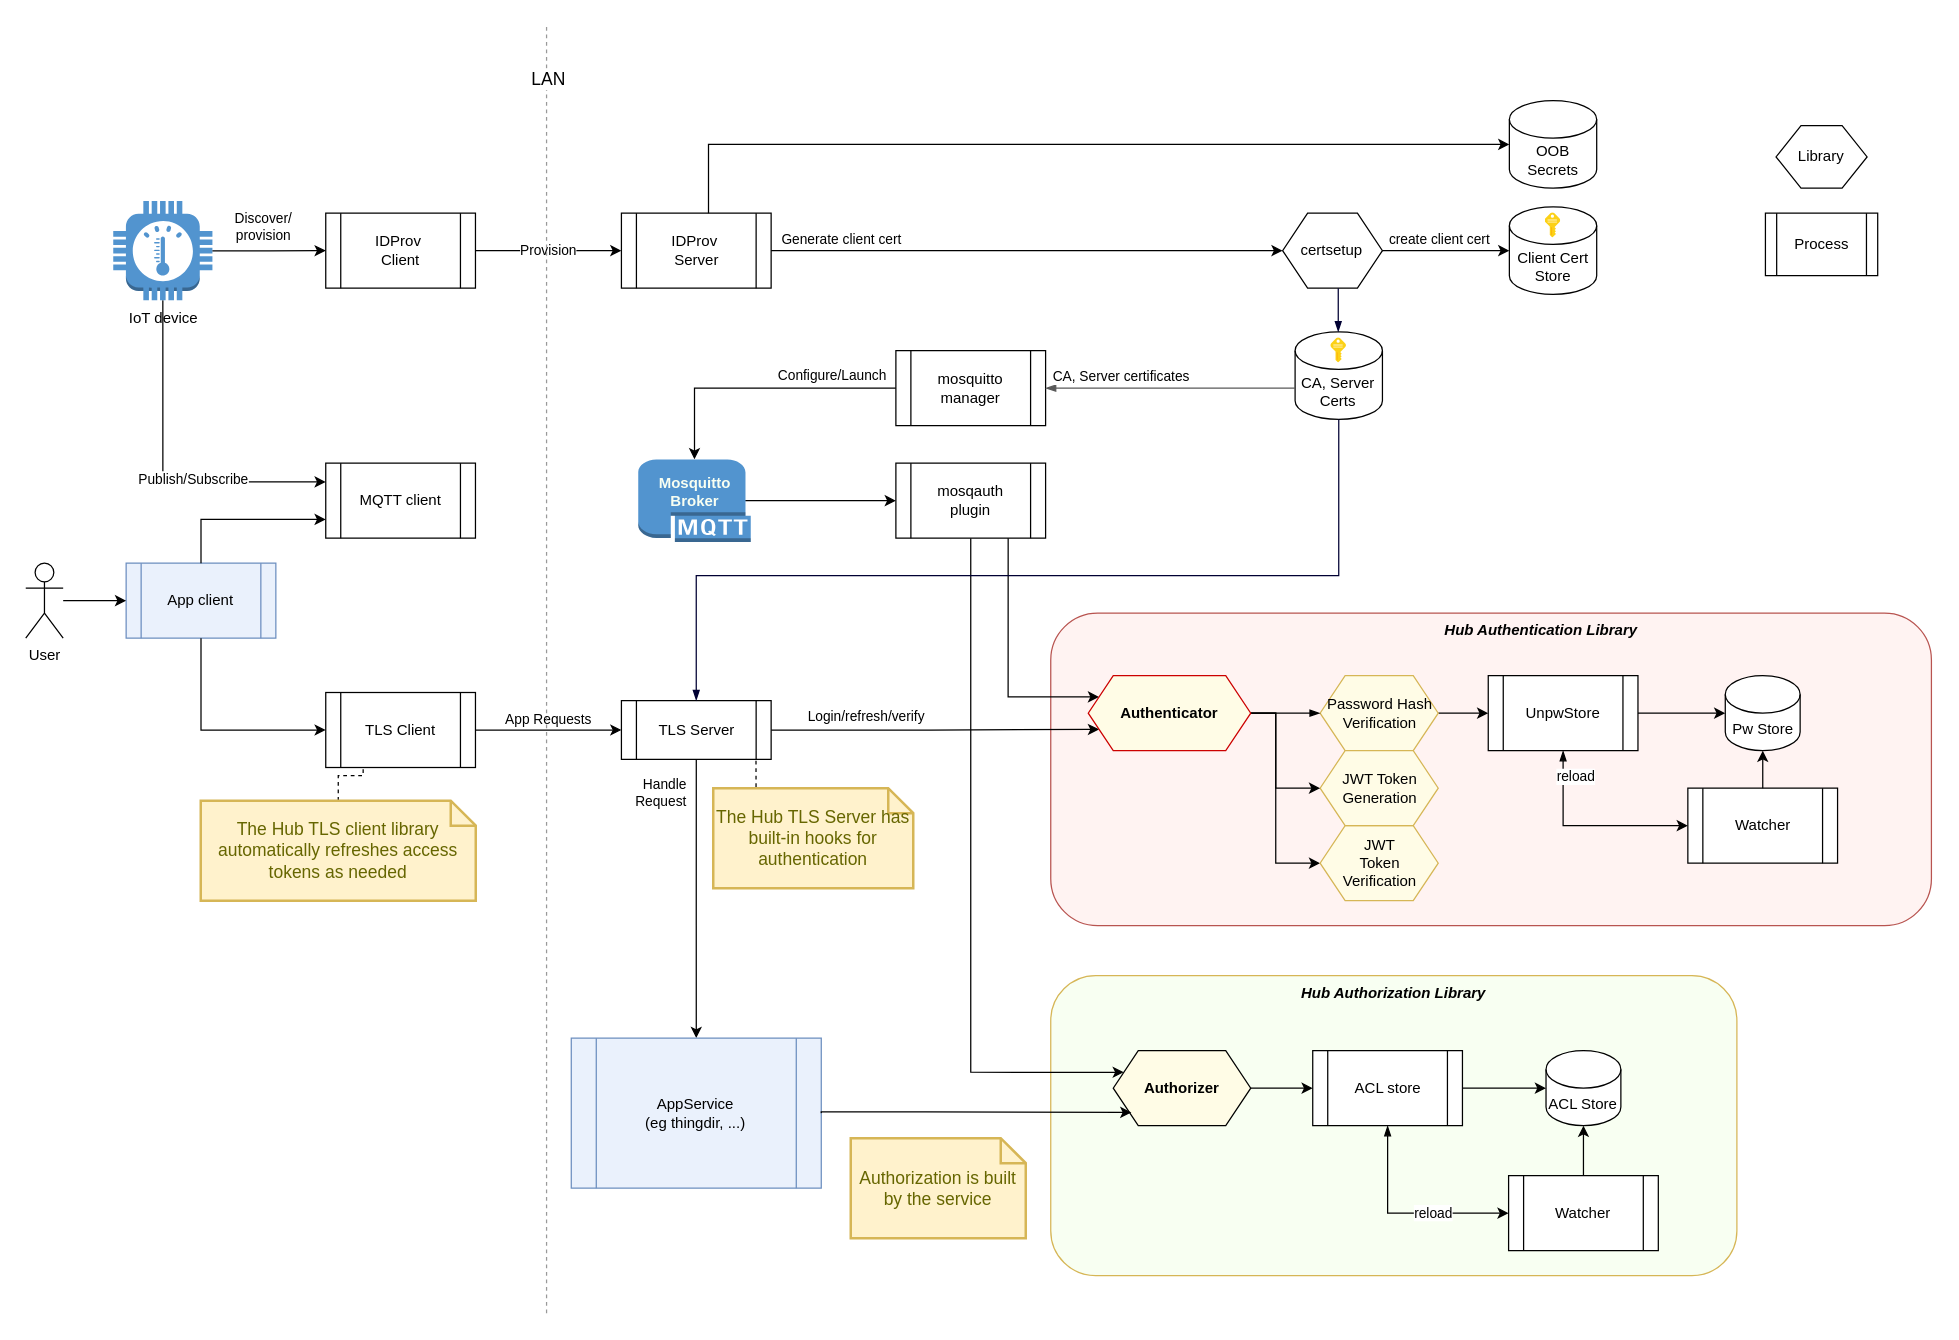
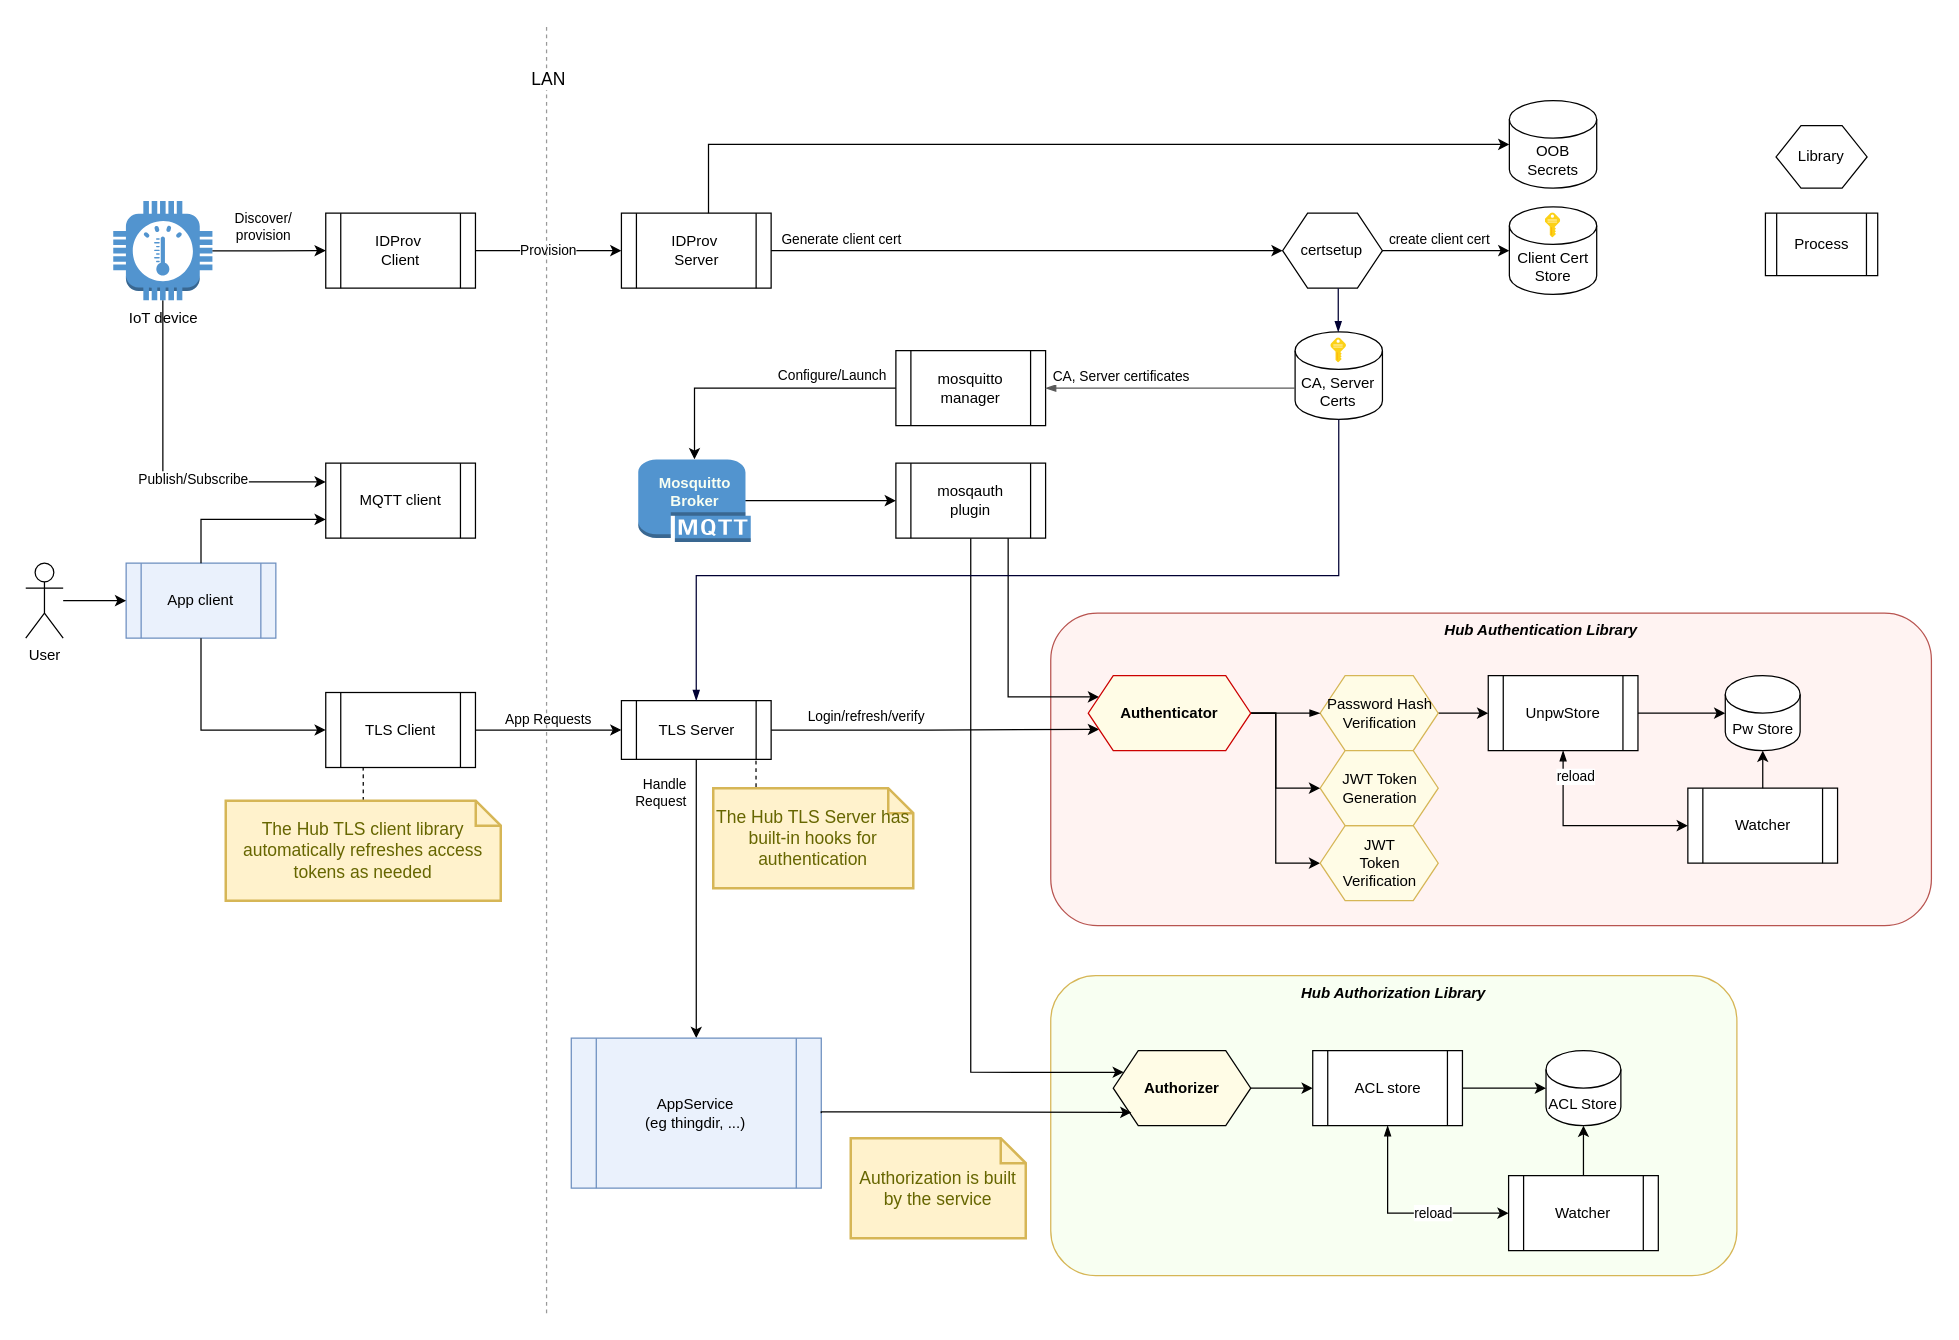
(338, 851) -> (363, 851)
